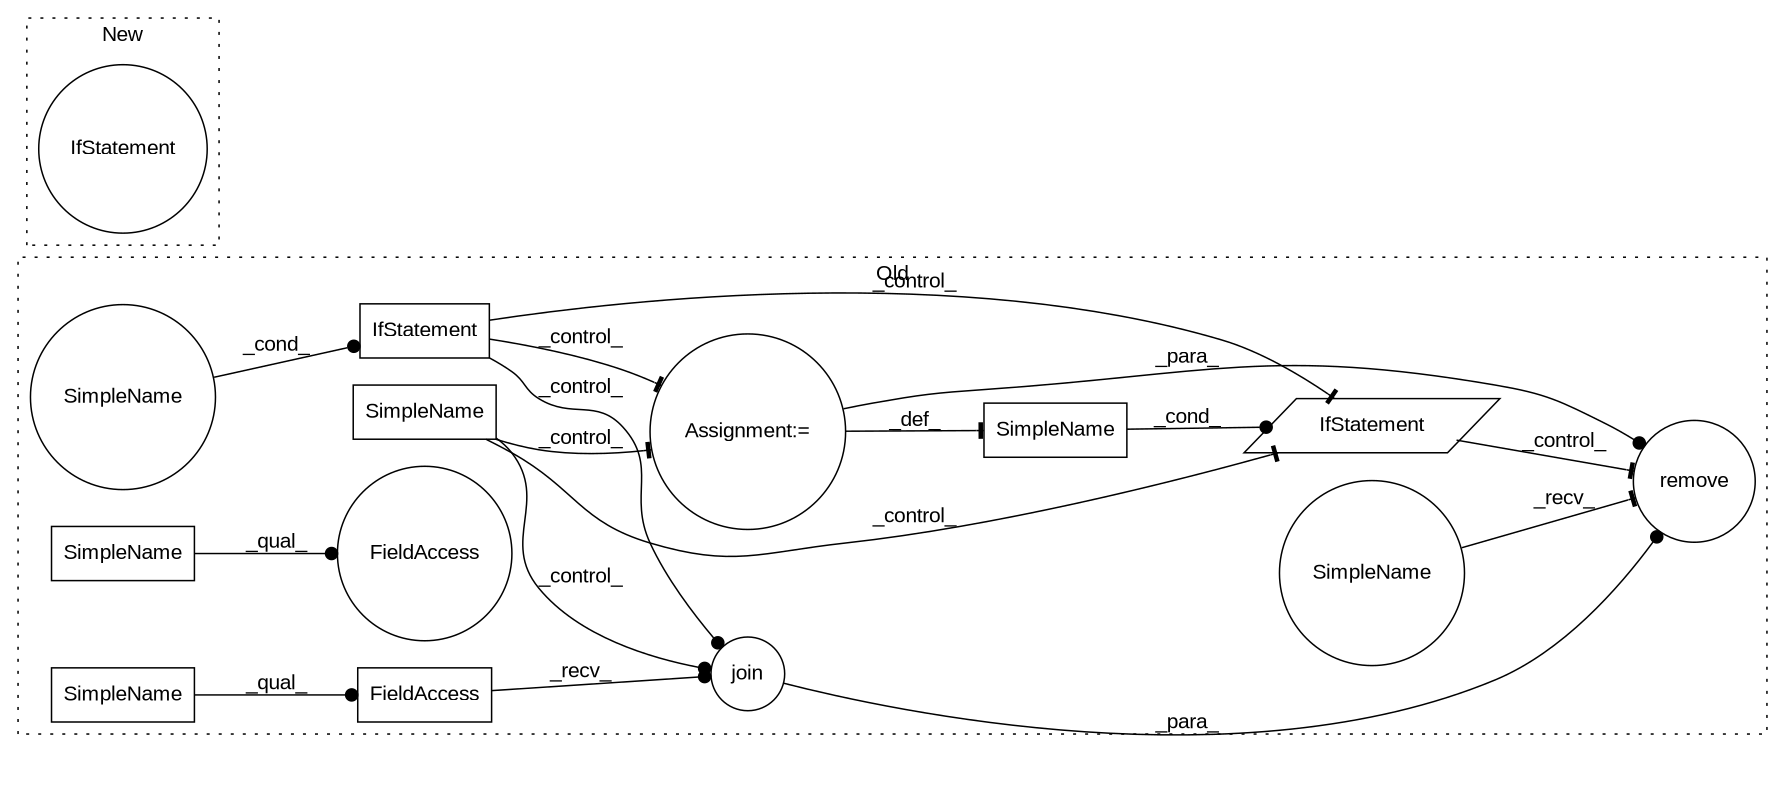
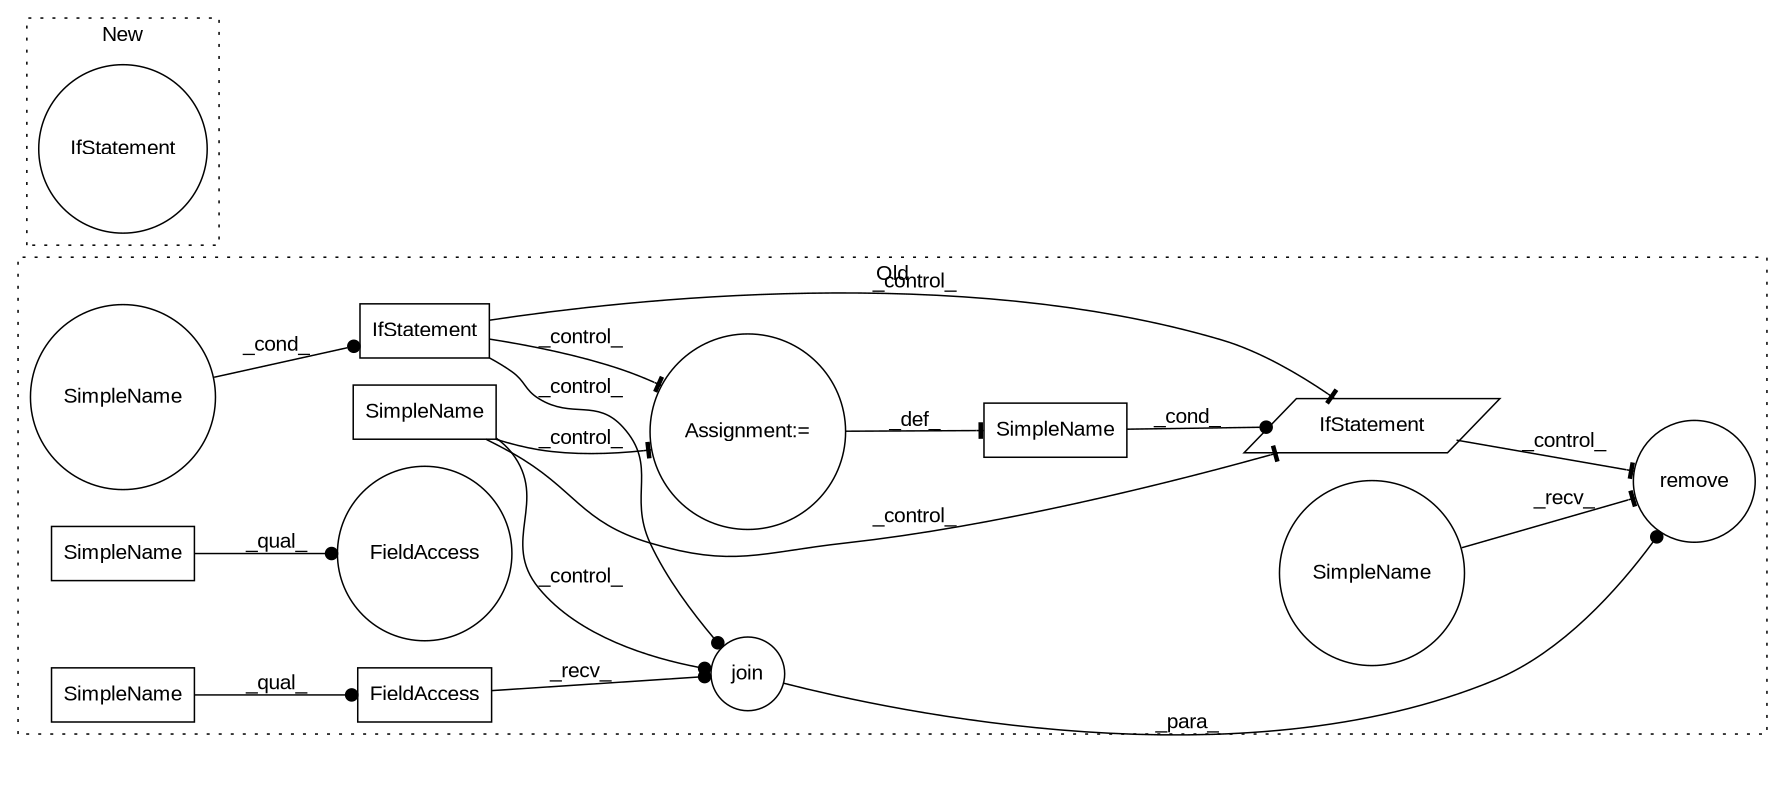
(1244, 367) -> none
